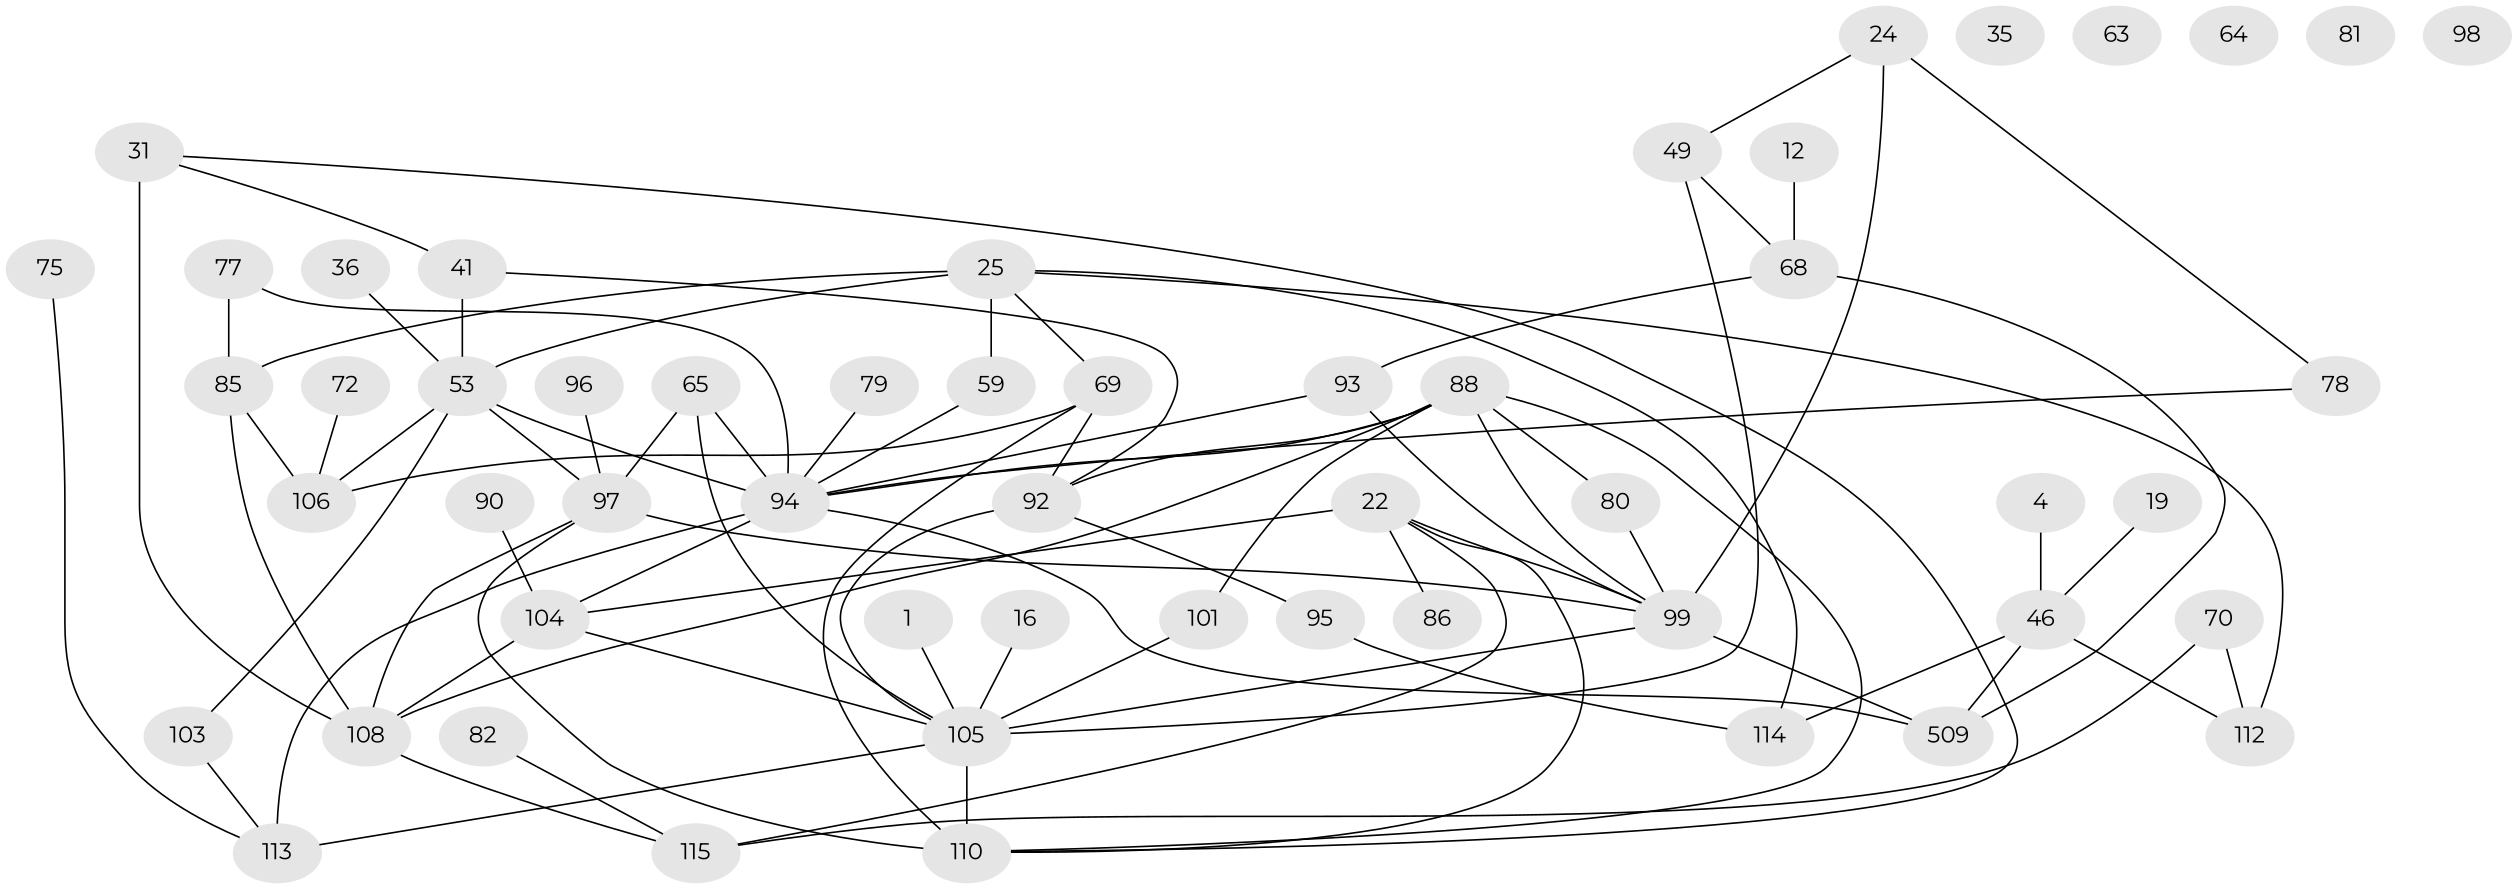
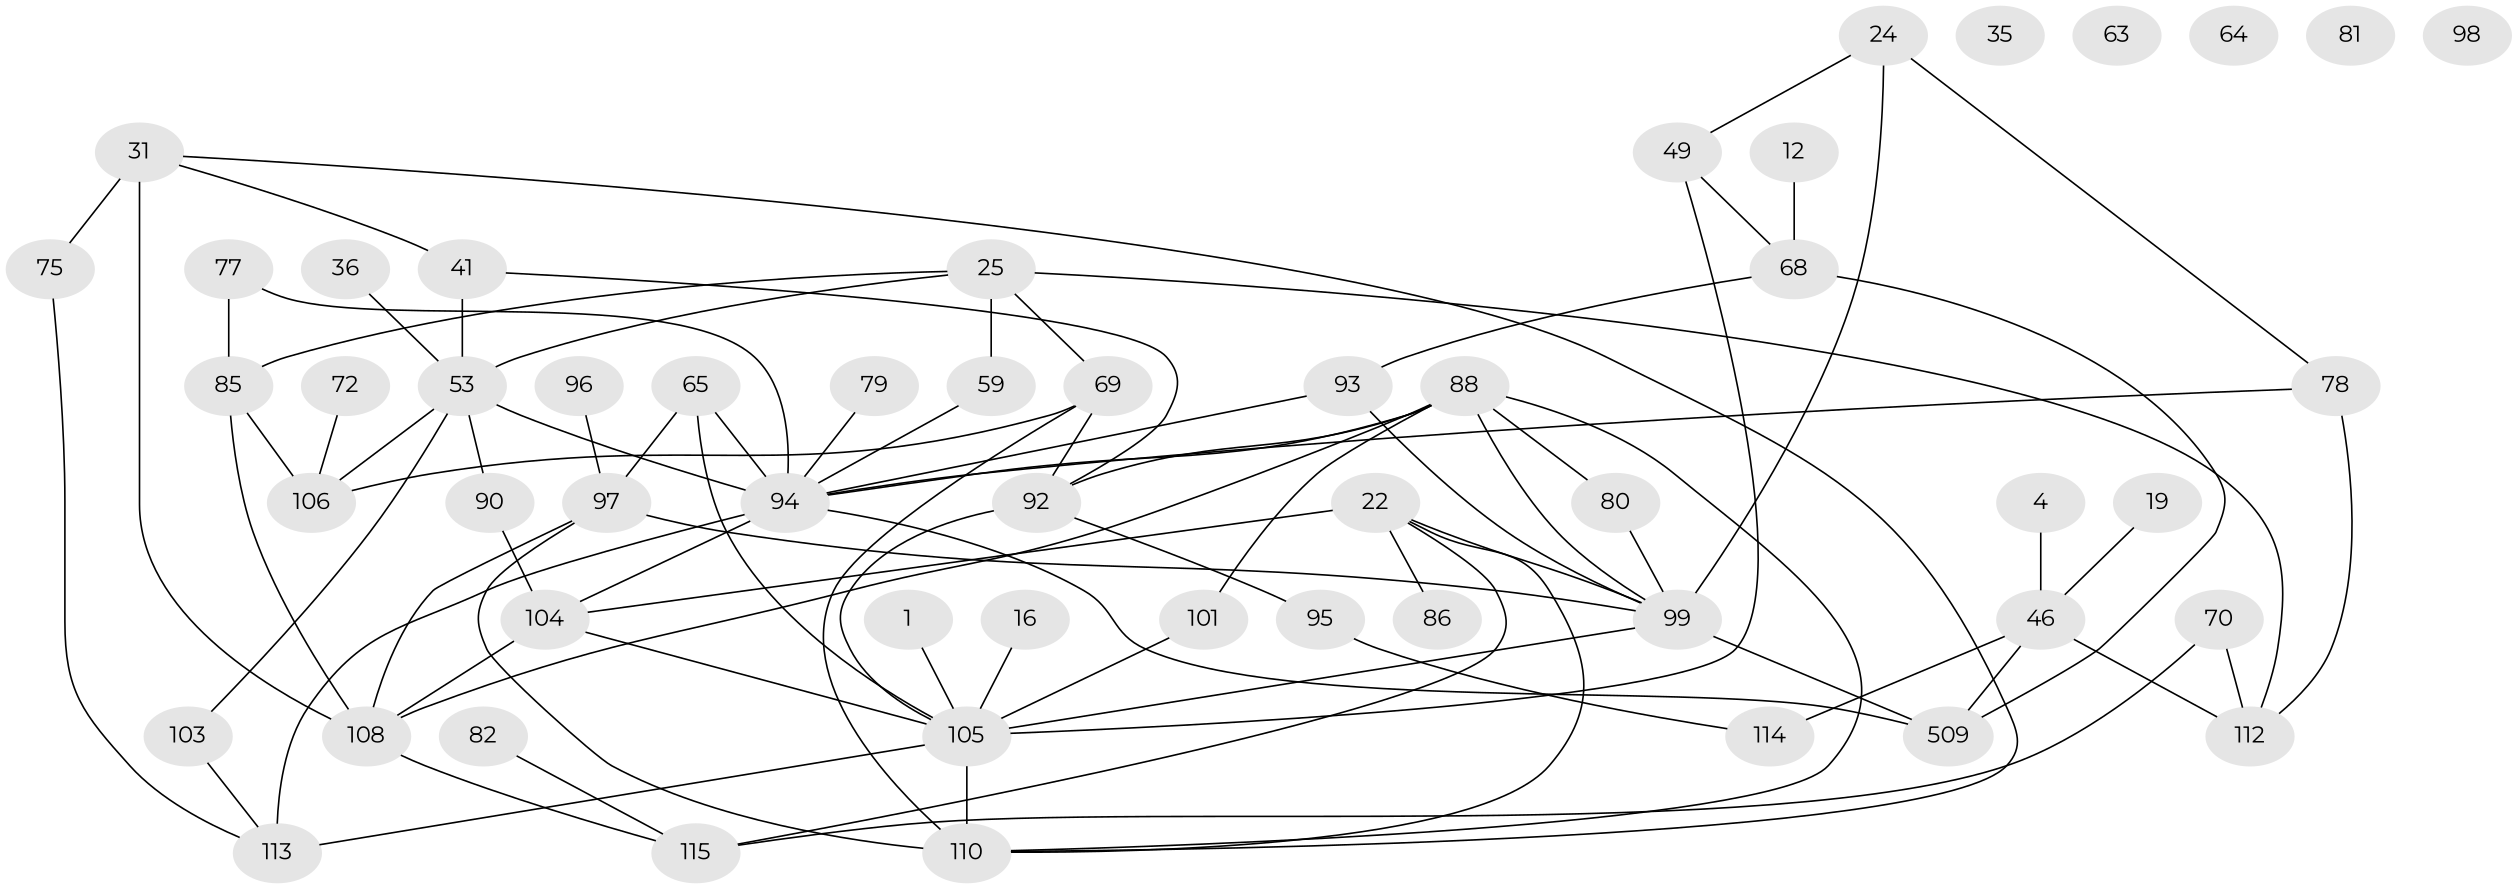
none -> (95, 211)
(1518, 355) -> none
(534, 444) -> (476, 444)
none -> (2349, 575)
